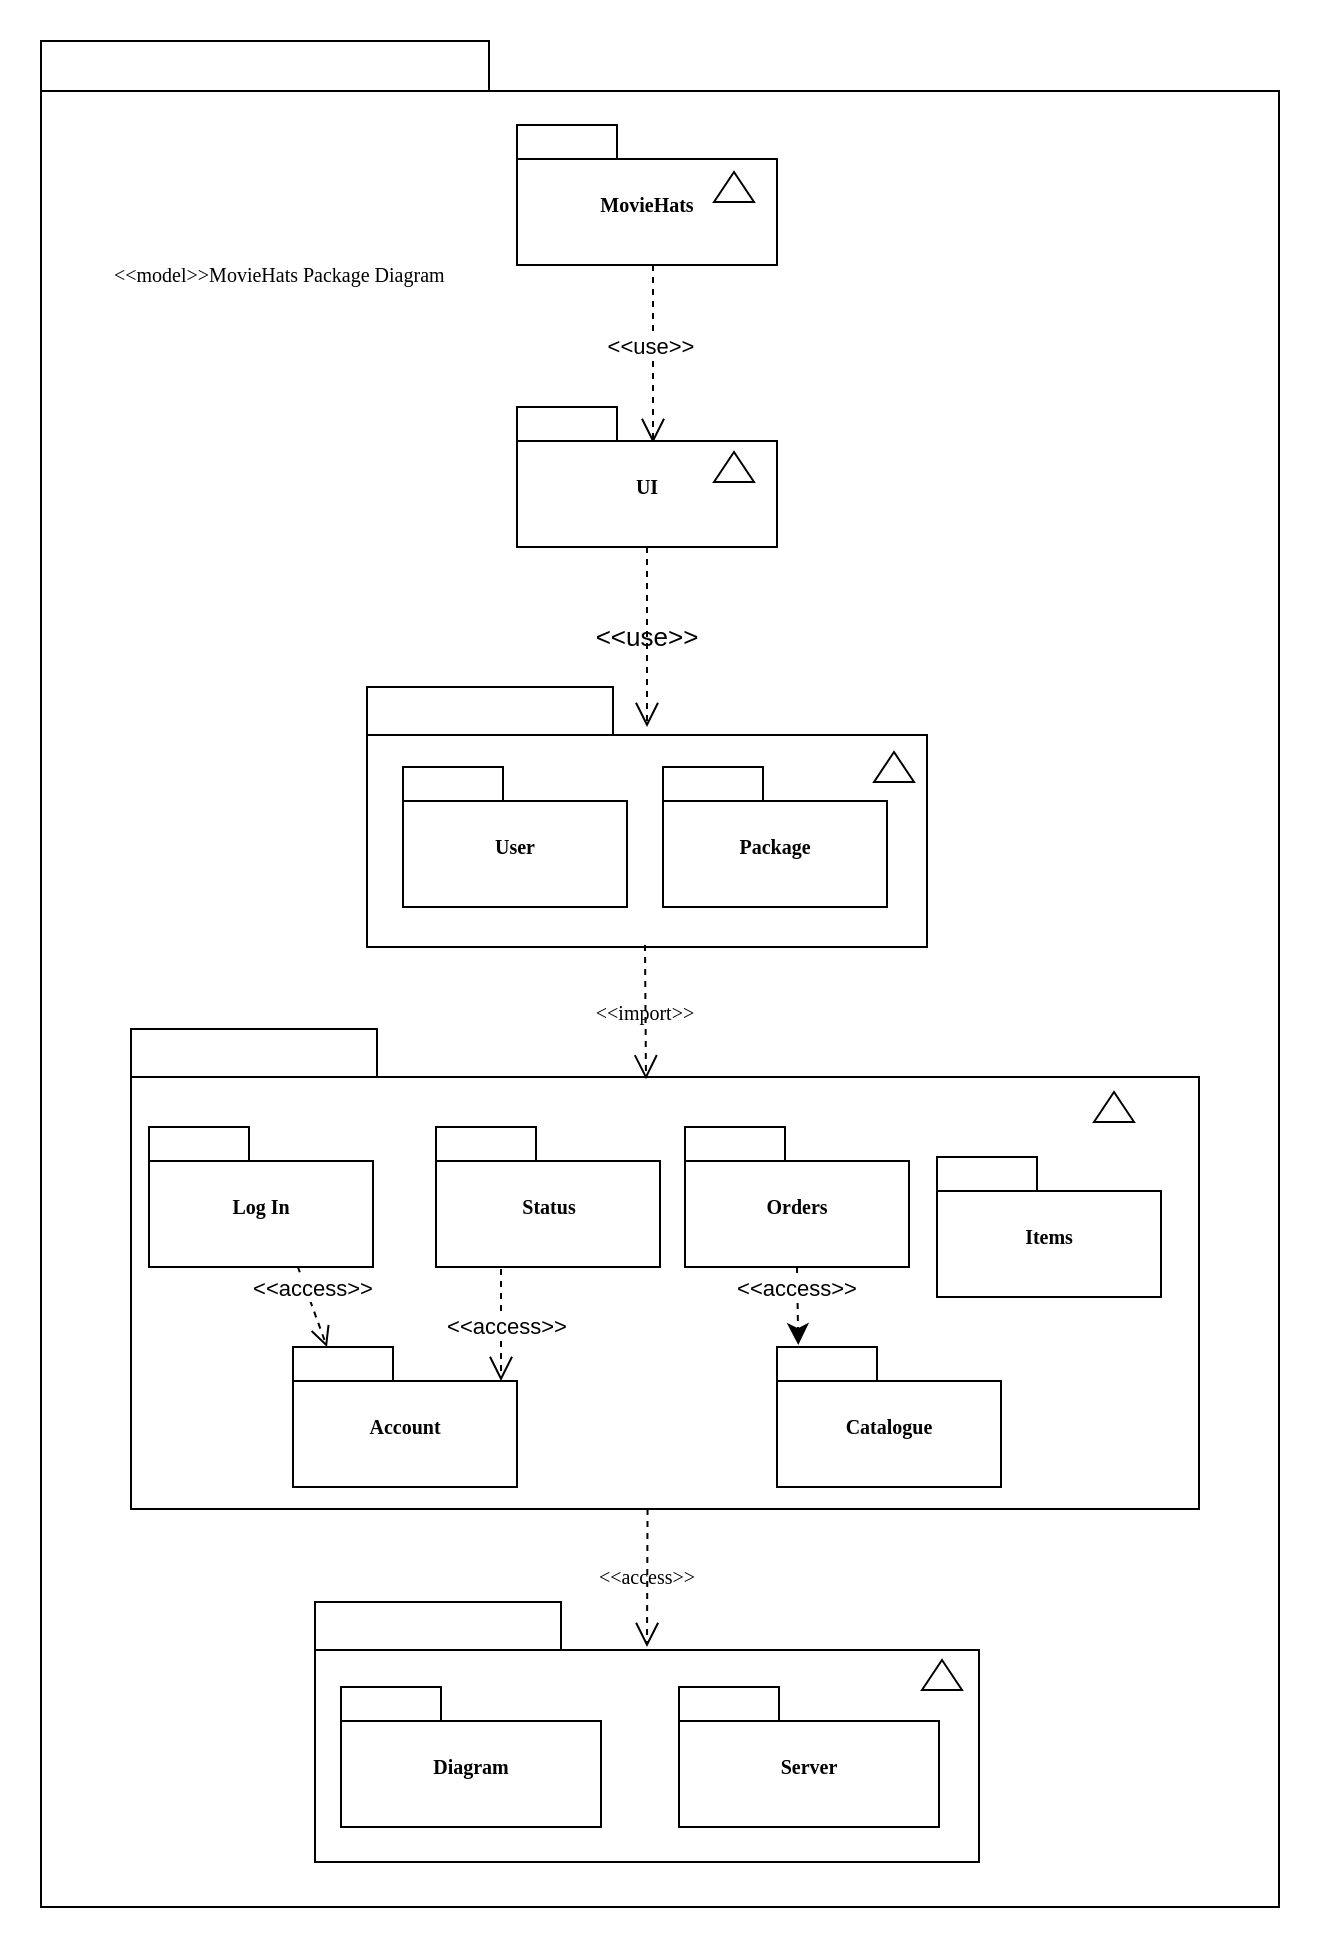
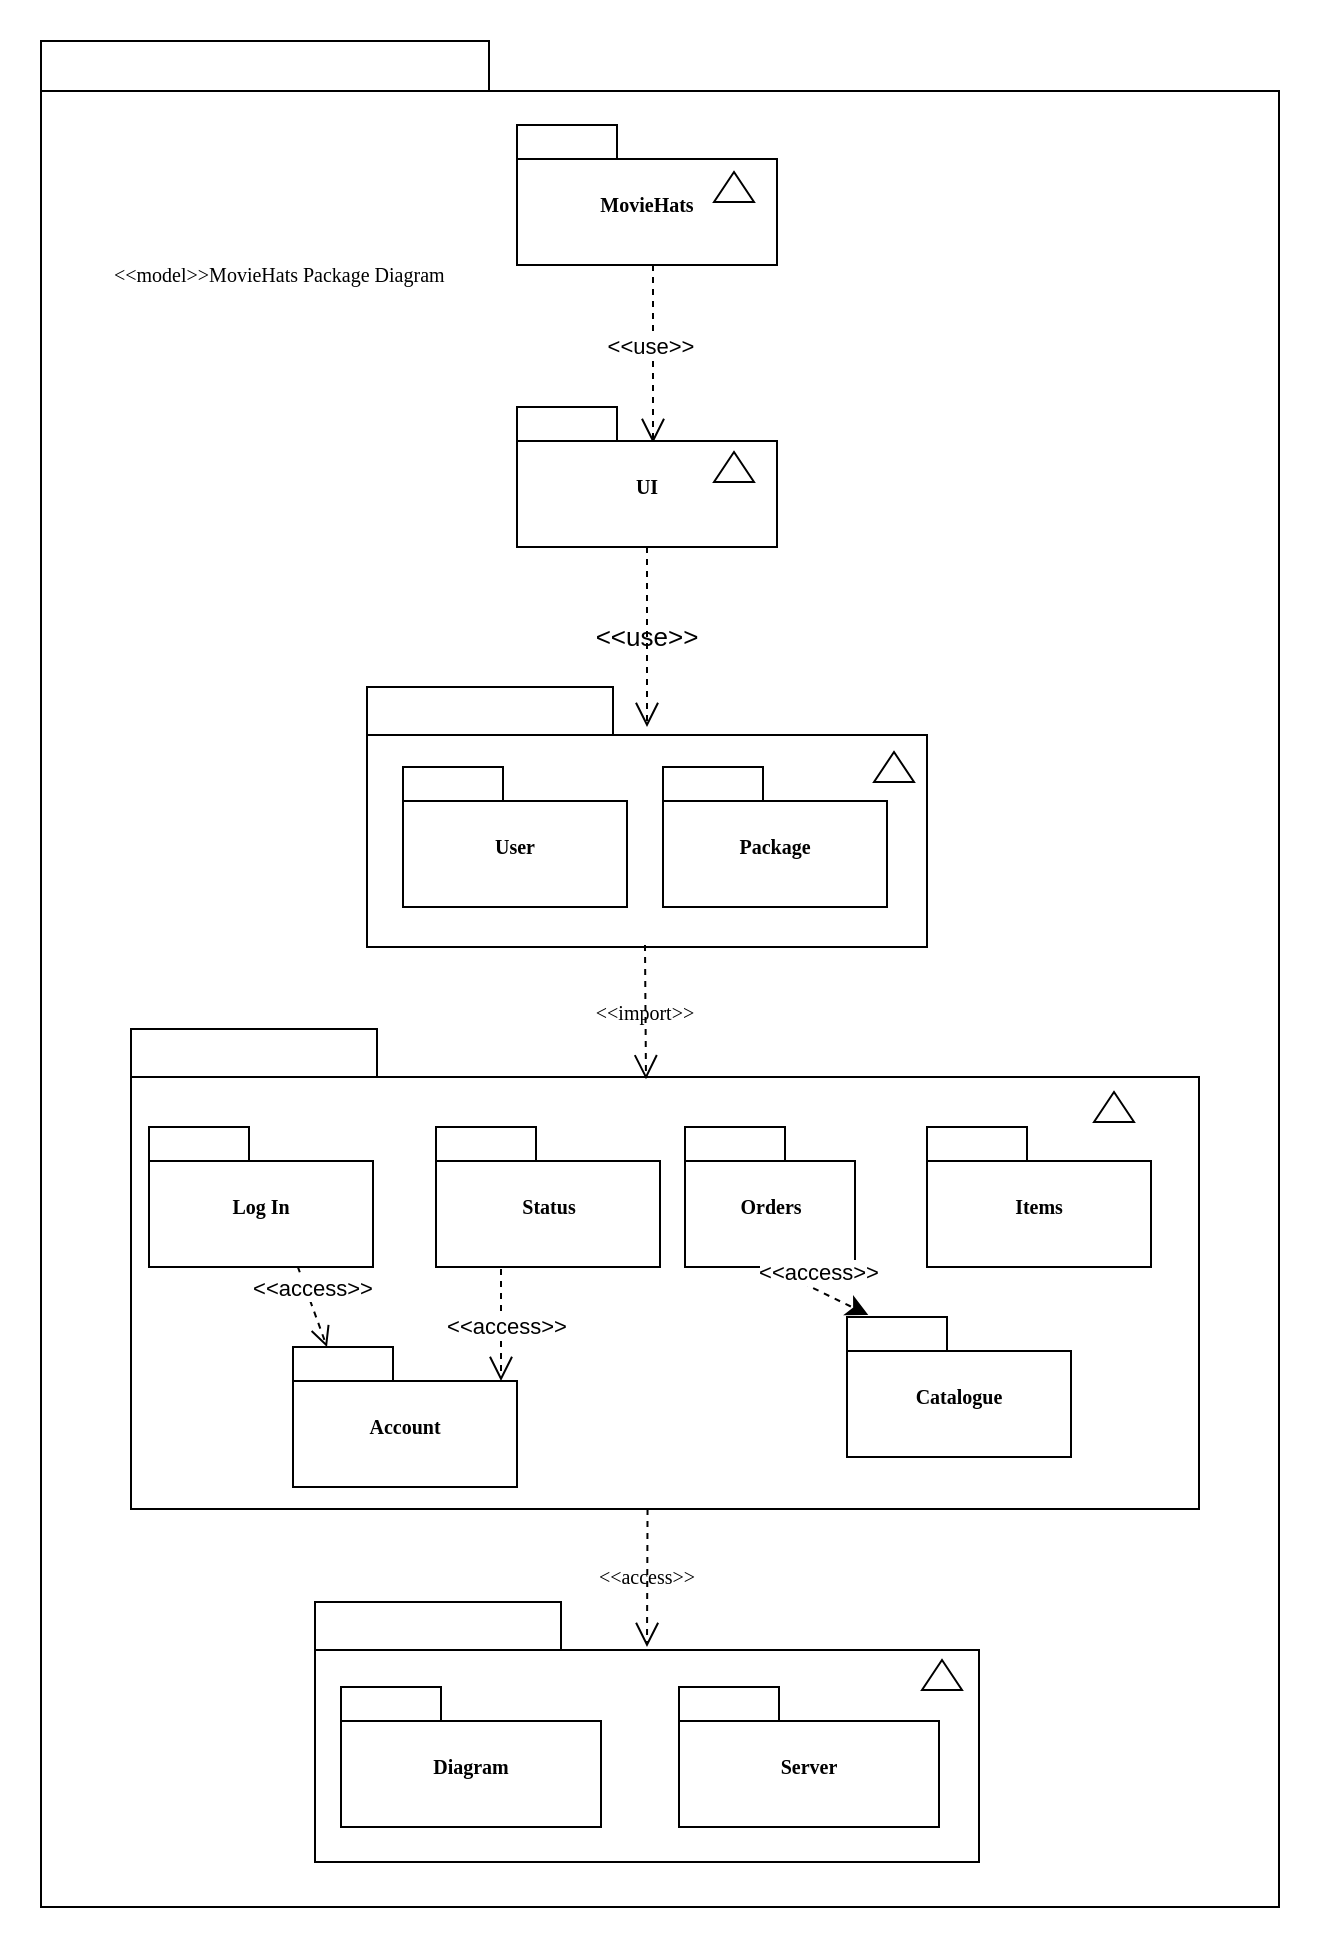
(797, 1197) -> (770, 1197)
(1049, 1227) -> (1039, 1197)
(889, 1417) -> (959, 1387)
